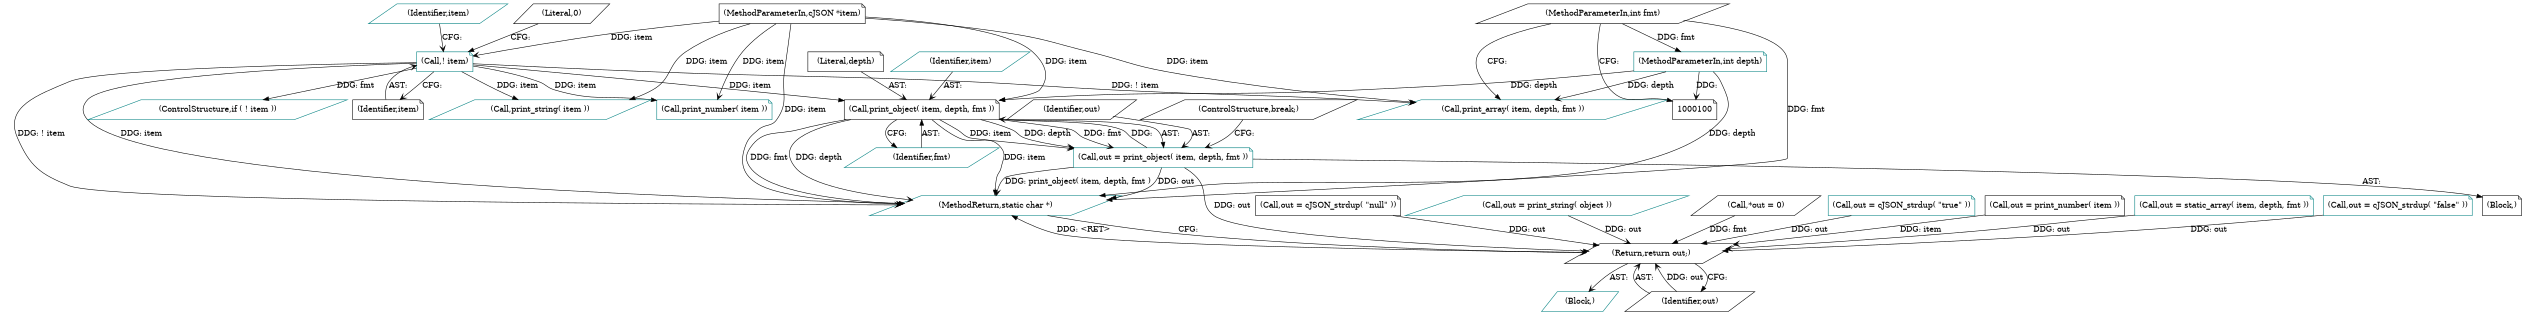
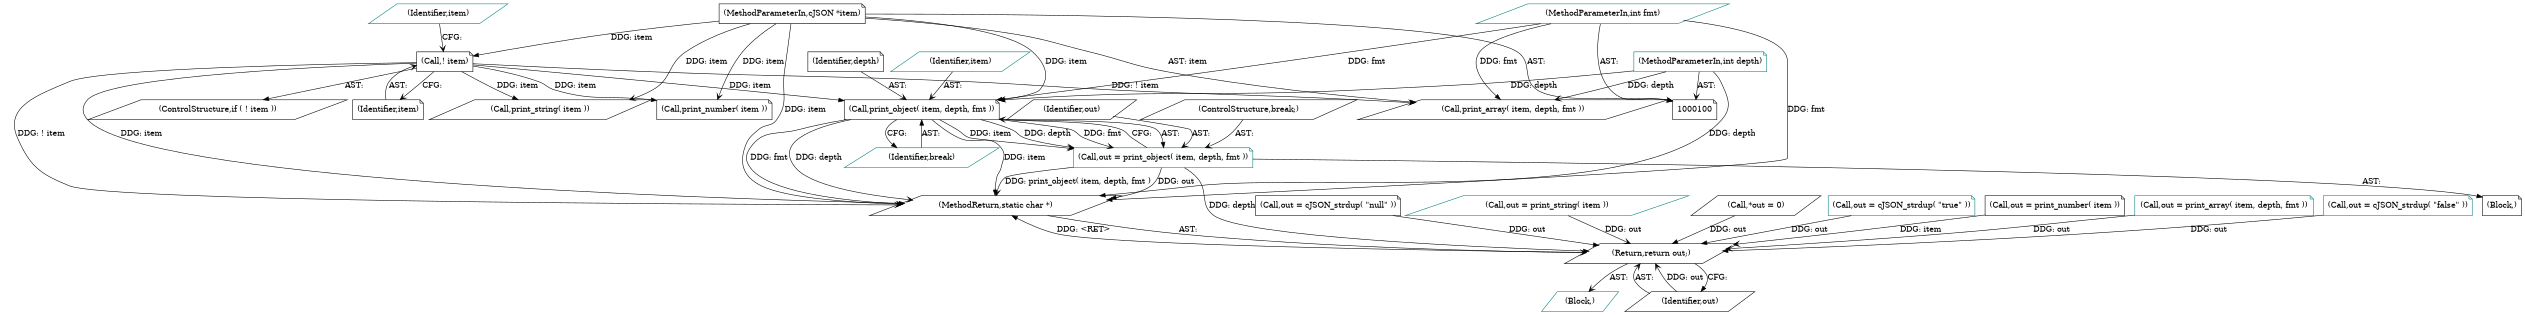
(562, 14) -> none
(1603, 14) -> (1603, 14)
none -> (1280, 22)
(598, 35) -> (598, 35)
(997, 35) -> (997, 35)
(1649, 37) -> (1272, 63)
(686, 52) -> (686, 52)
(445, 62) -> (445, 62)
(846, 62) -> (846, 62)
(1187, 62) -> (1187, 62)
(1498, 62) -> (1498, 62)
(1610, 62) -> (1610, 62)
(355, 86) -> (355, 86)
(1708, 86) -> (1708, 86)
(218, 110) -> (218, 110)
(540, 110) -> (540, 110)
(714, 110) -> (714, 110)
(1513, 110) -> (1513, 110)
(1143, 134) -> (1143, 134)
(1246, 134) -> (1246, 134)
(922, 158) -> (922, 158)
(996, 206) -> (996, 206)
(1232, 206) -> (1232, 206)
(1547, 206) -> (1547, 206)
(2224, 206) -> (2224, 206)
(1189, 230) -> (1189, 230)
(1728, 230) -> (1728, 230)
